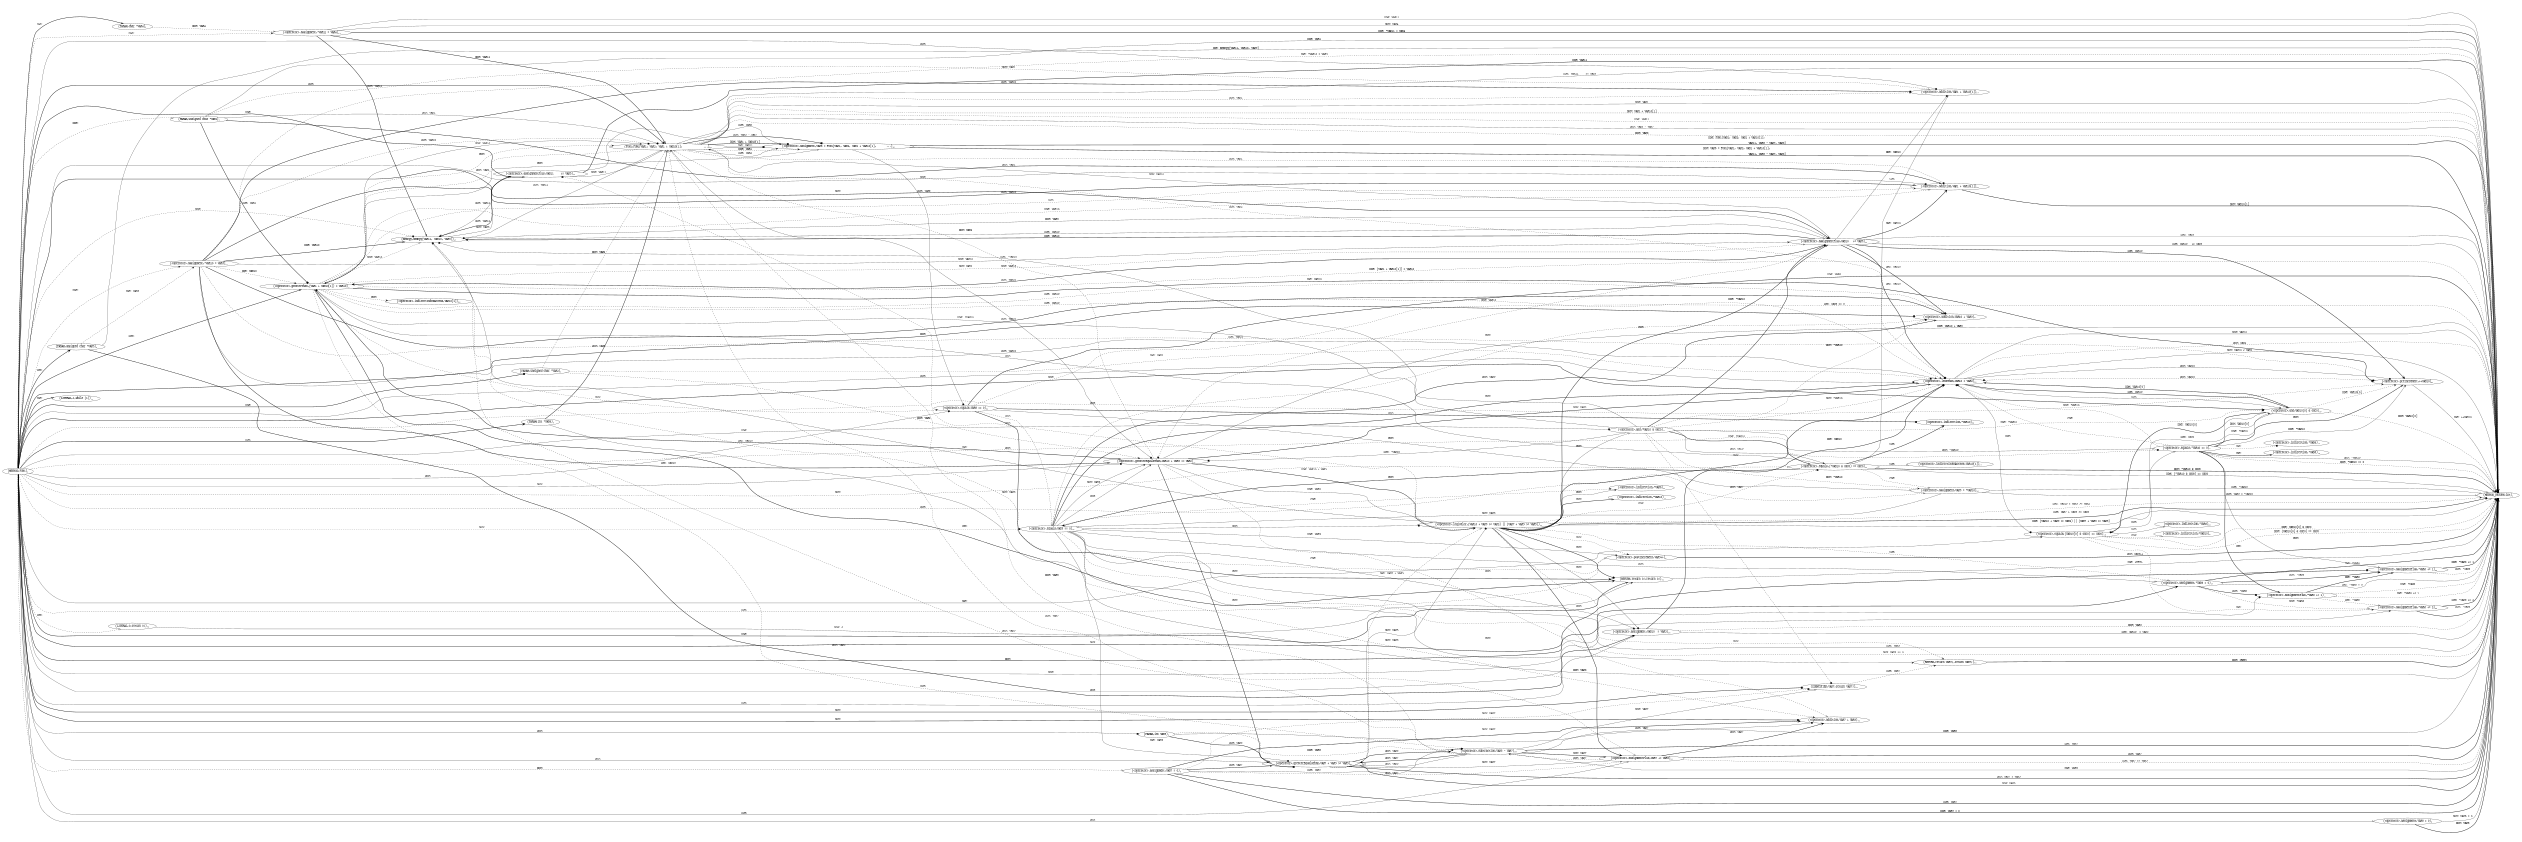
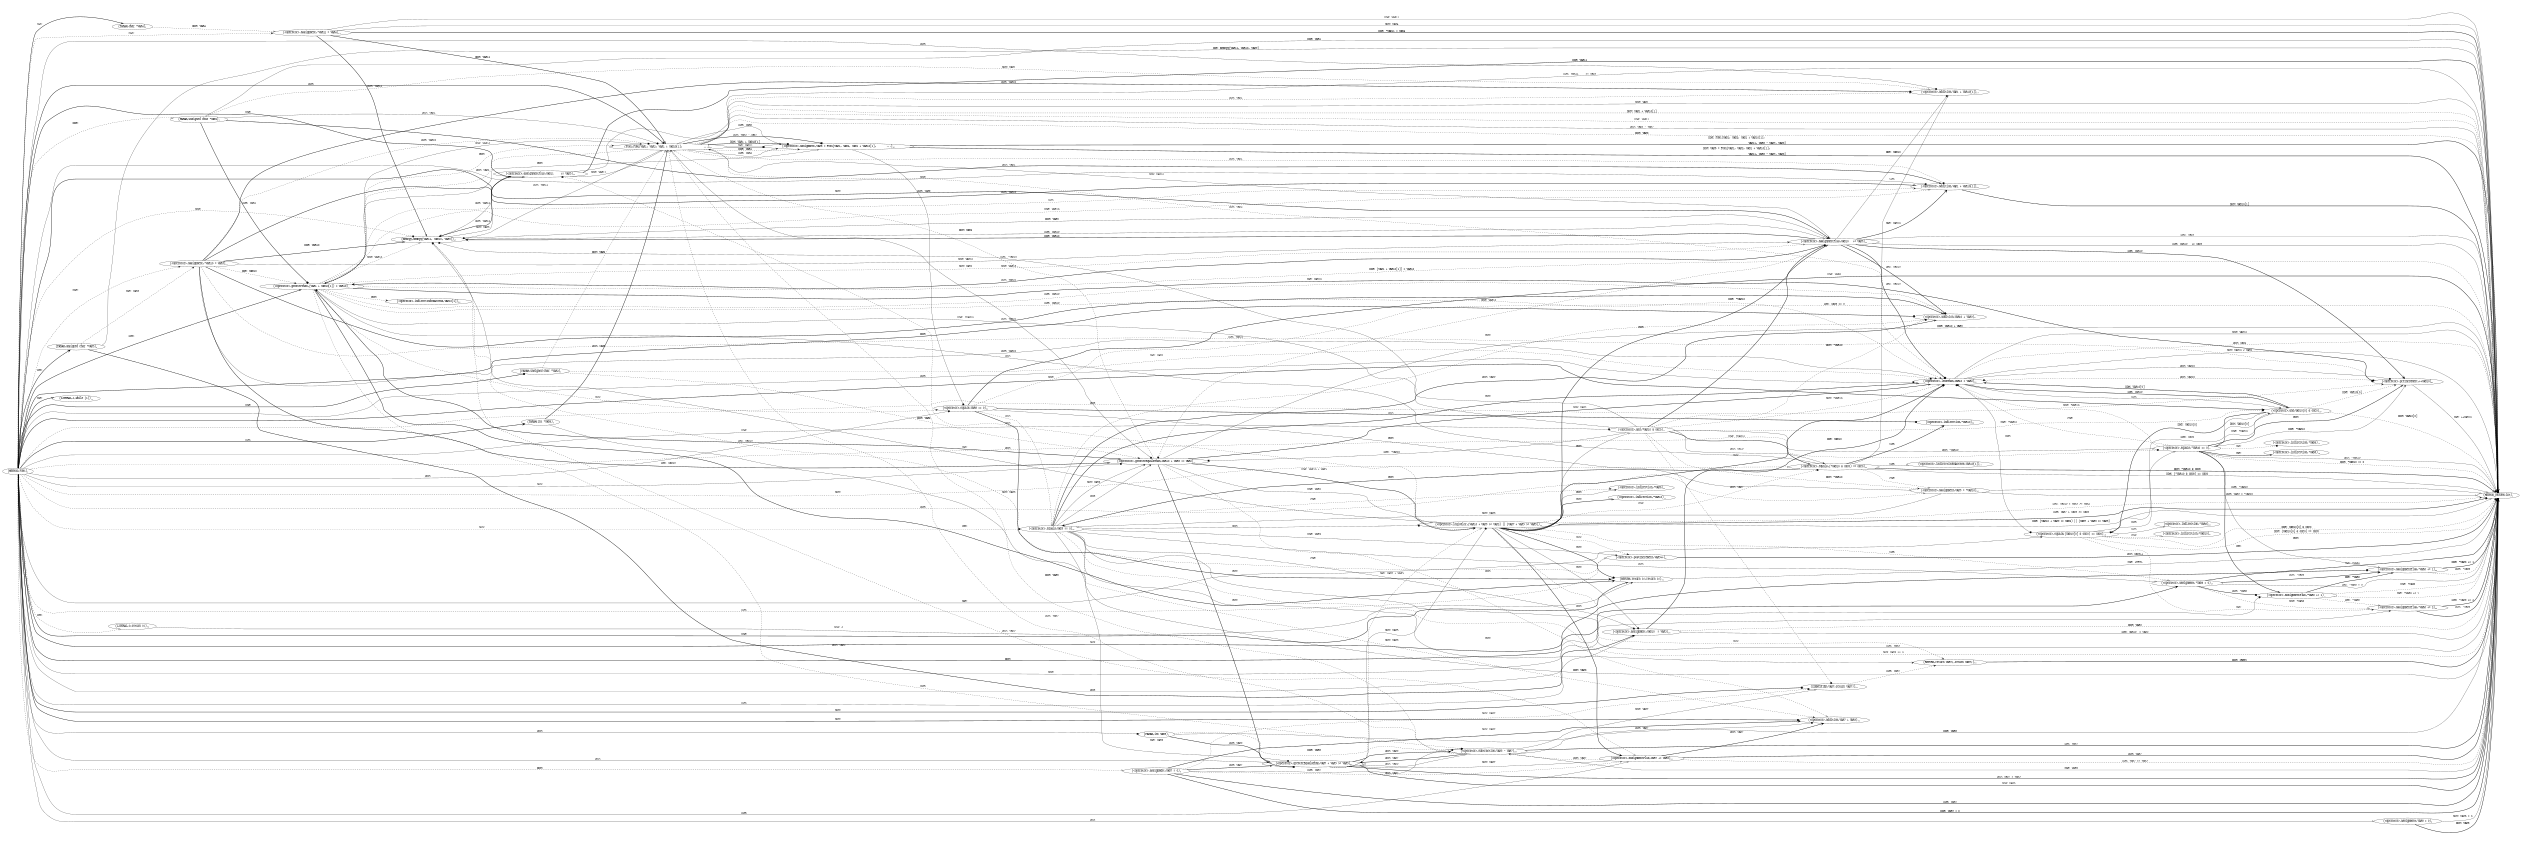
(1512, 55) -> none
(1563, 755) -> none
